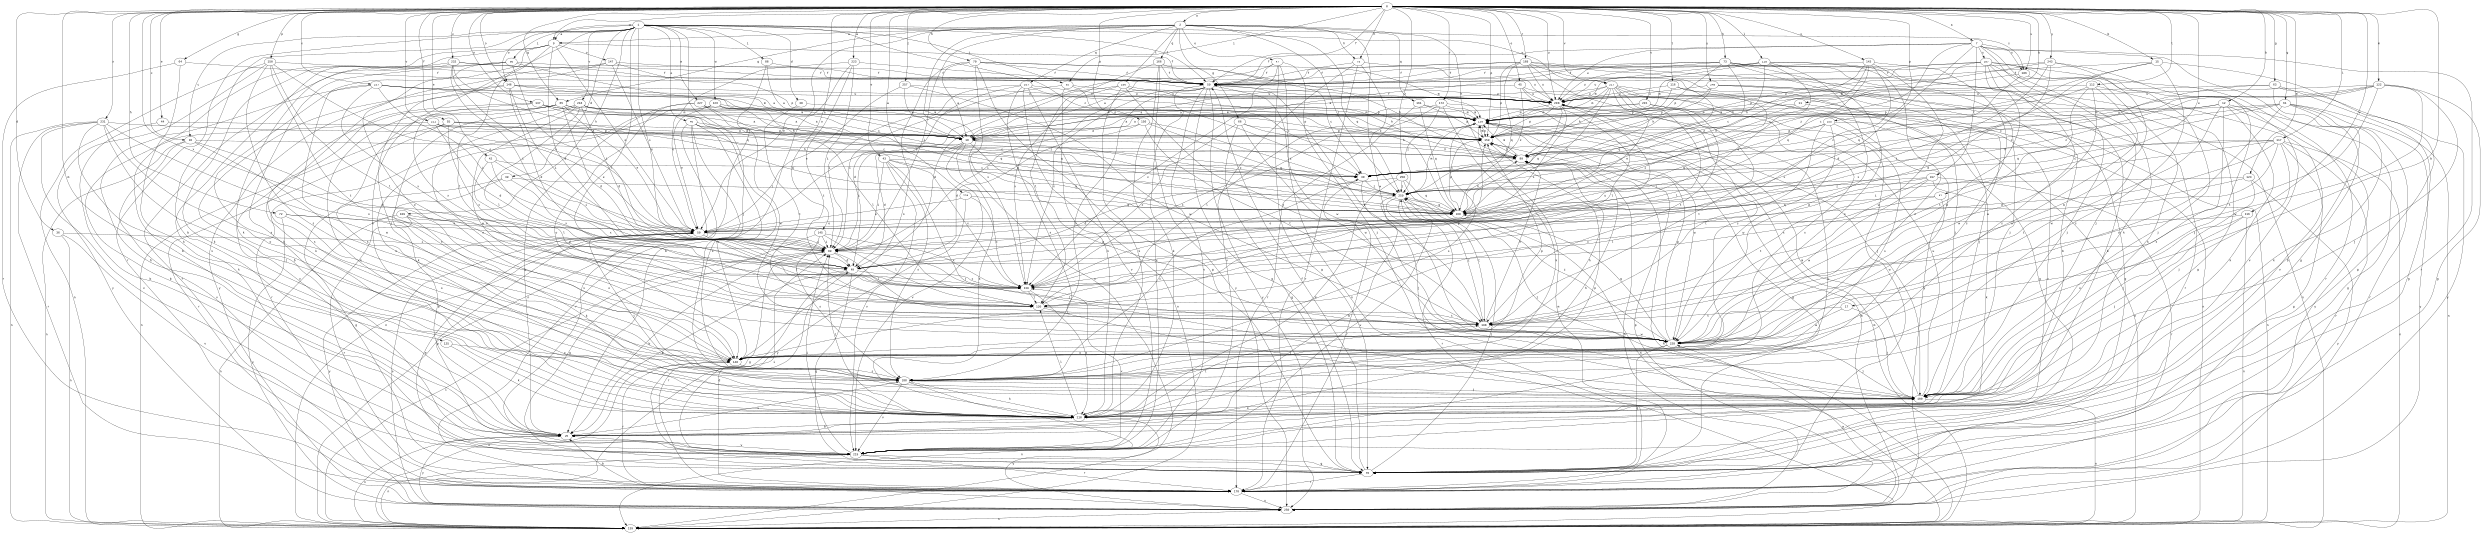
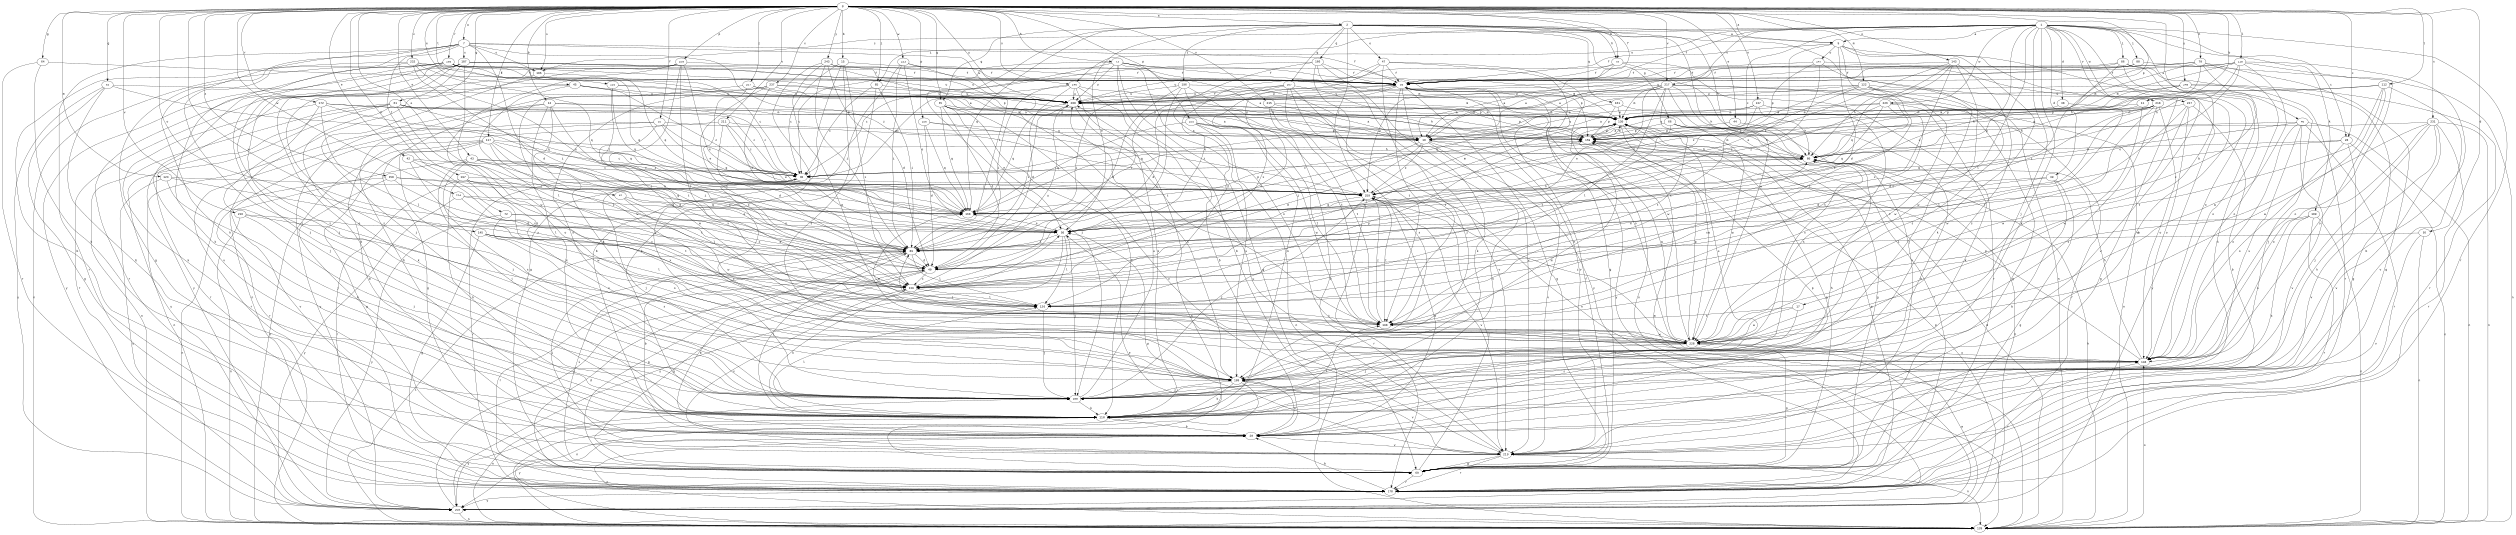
(1304, 233) -> (1382, 181)
(446, 344) -> none
